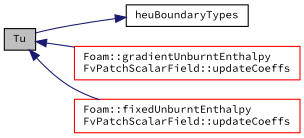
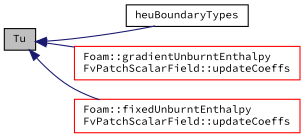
(75, 25) -> (101, 35)
